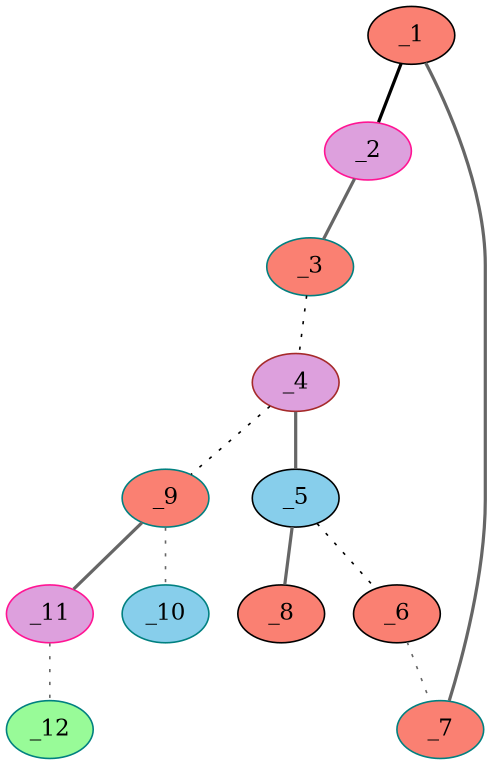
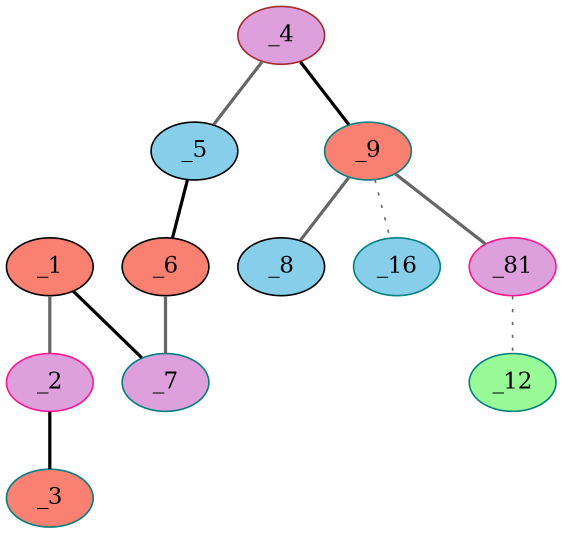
(390, 93) -> (50, 325)
(339, 209) -> (50, 440)
(303, 324) -> none
(485, 379) -> (107, 324)
(231, 440) -> (325, 93)
(288, 556) -> (325, 209)
(346, 556) -> (180, 209)
(50, 614) -> (513, 267)
(166, 614) -> (397, 267)
(281, 614) -> (281, 267)
(418, 671) -> (166, 325)
(440, 730) -> (166, 382)
